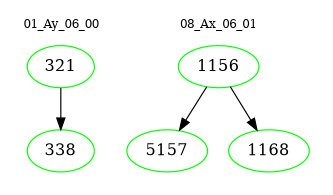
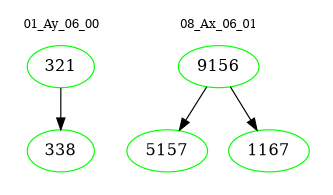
(219, 67) -> (219, 67)
(269, 151) -> (269, 151)
